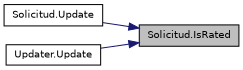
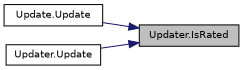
(53, 15) -> (53, 15)
(189, 36) -> (189, 36)
